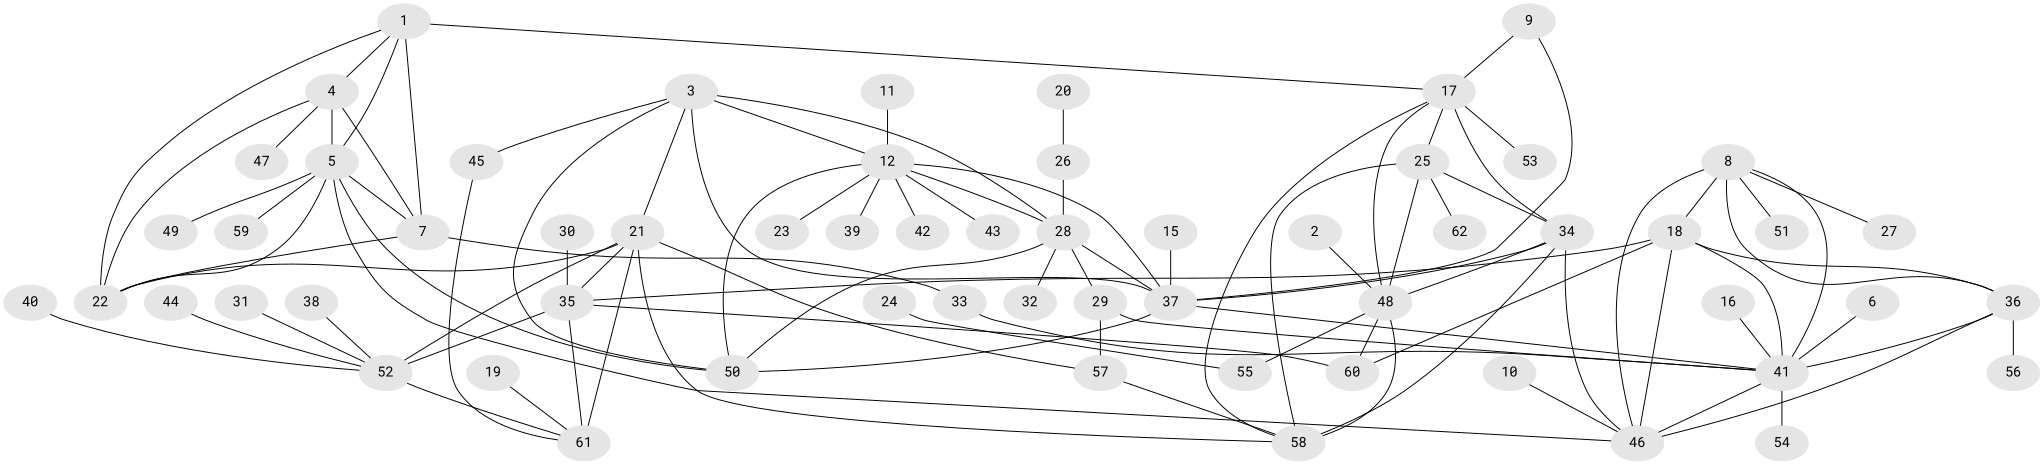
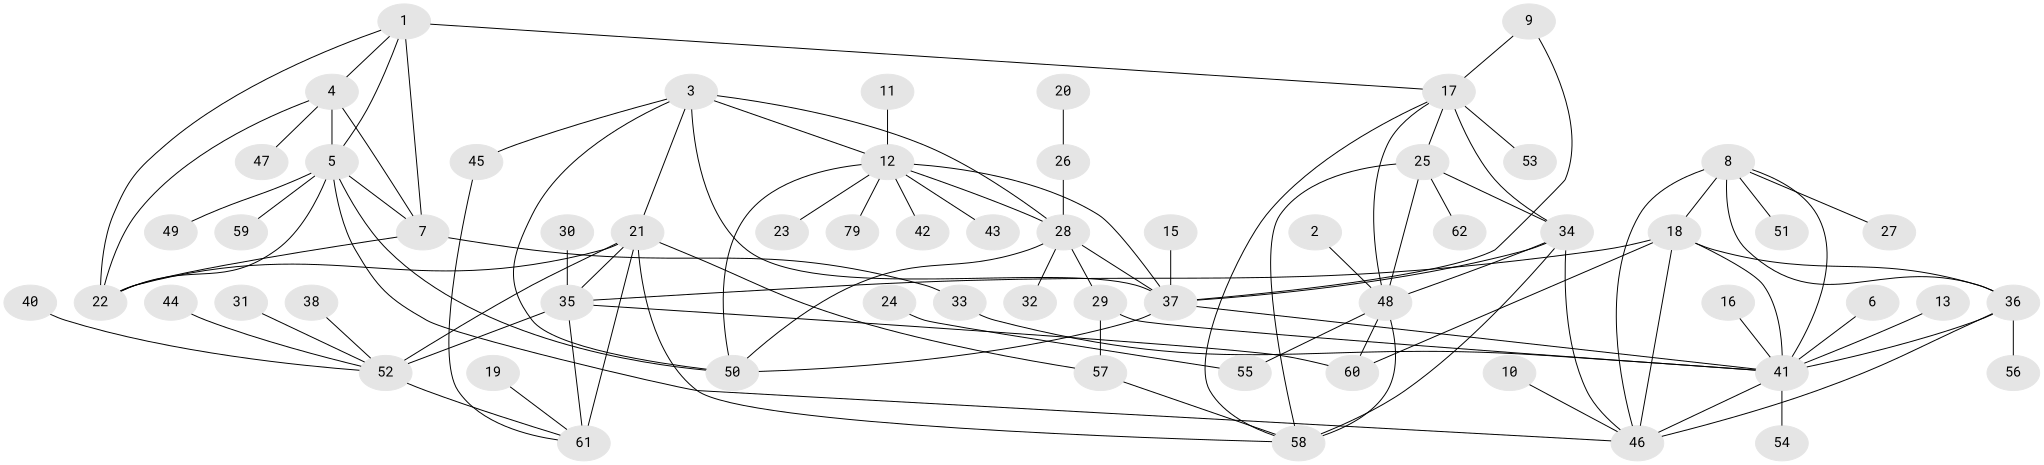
(852, 232) -> (852, 232)
none -> (1943, 303)
